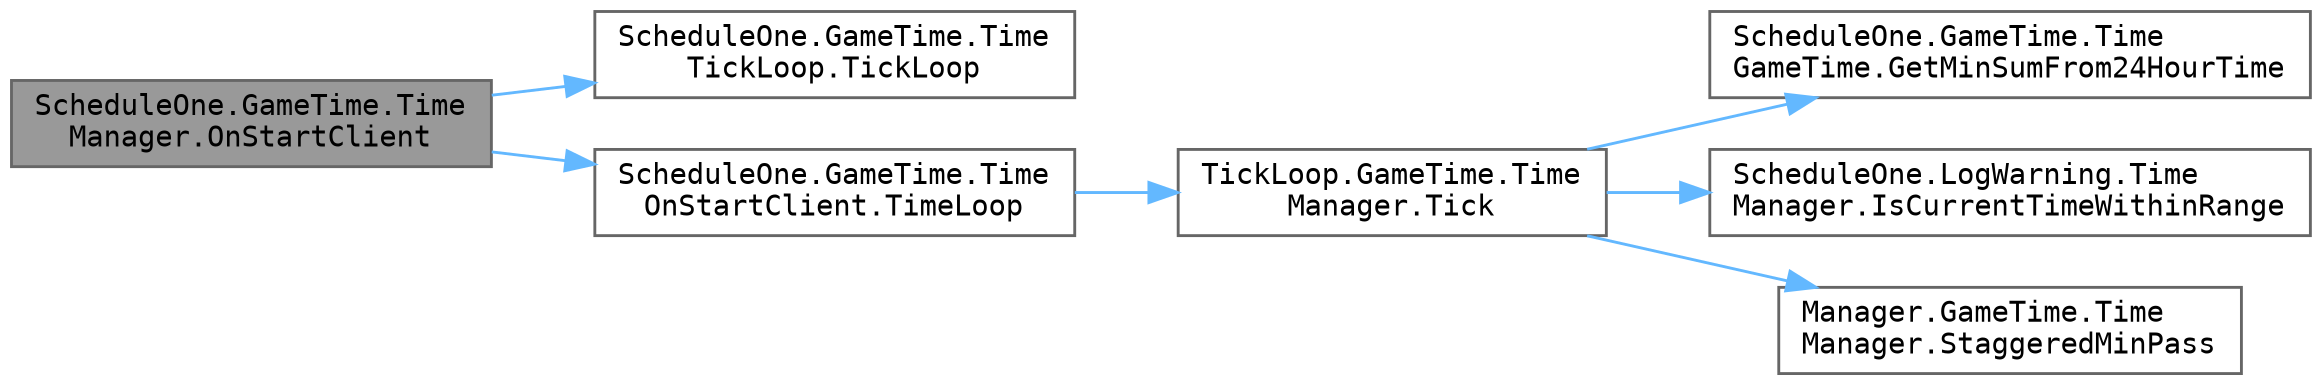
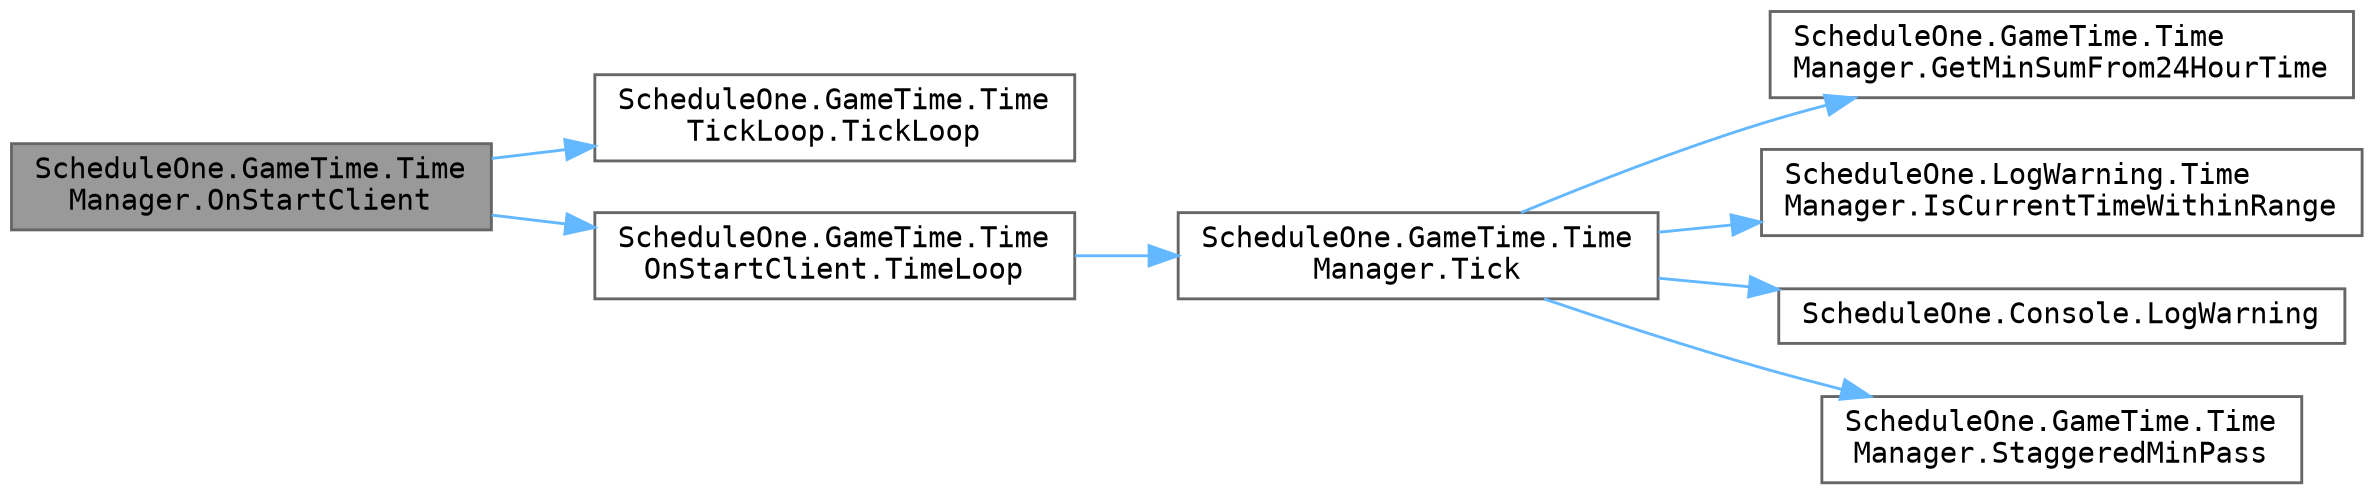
(2010, 55) -> (2062, 55)
(1392, 193) -> (1418, 256)
none -> (2062, 316)
(2010, 330) -> (2062, 440)
